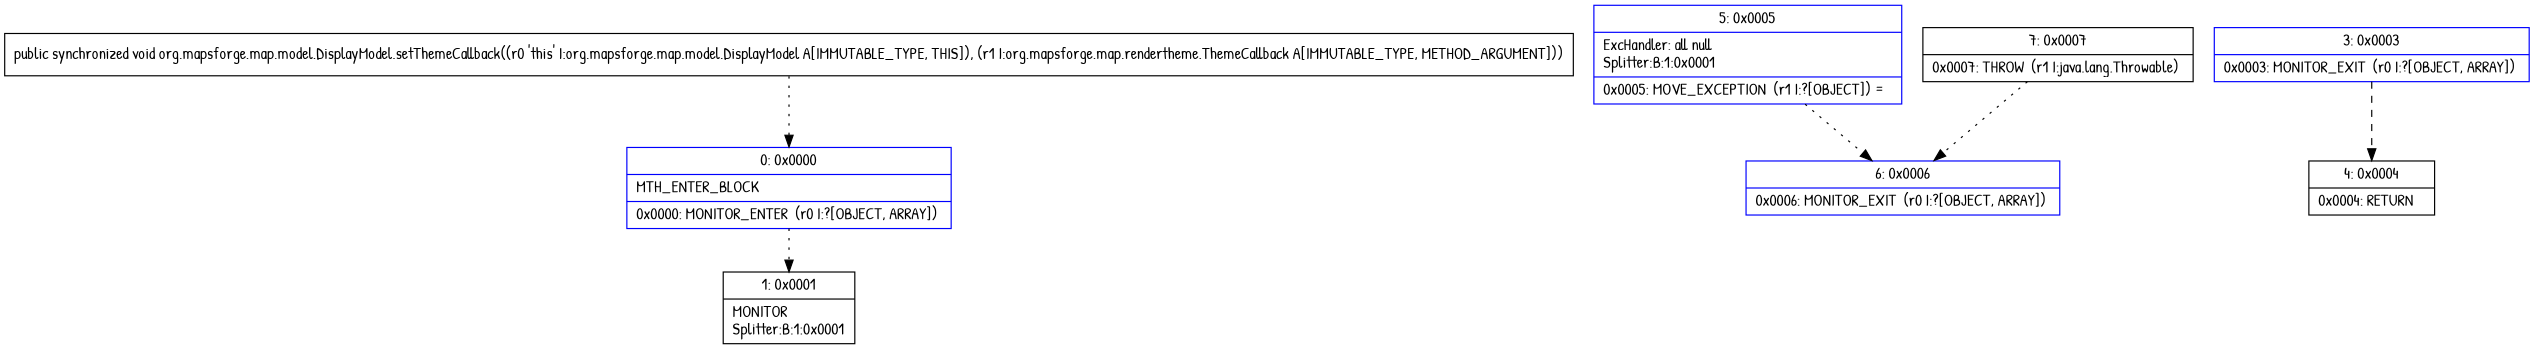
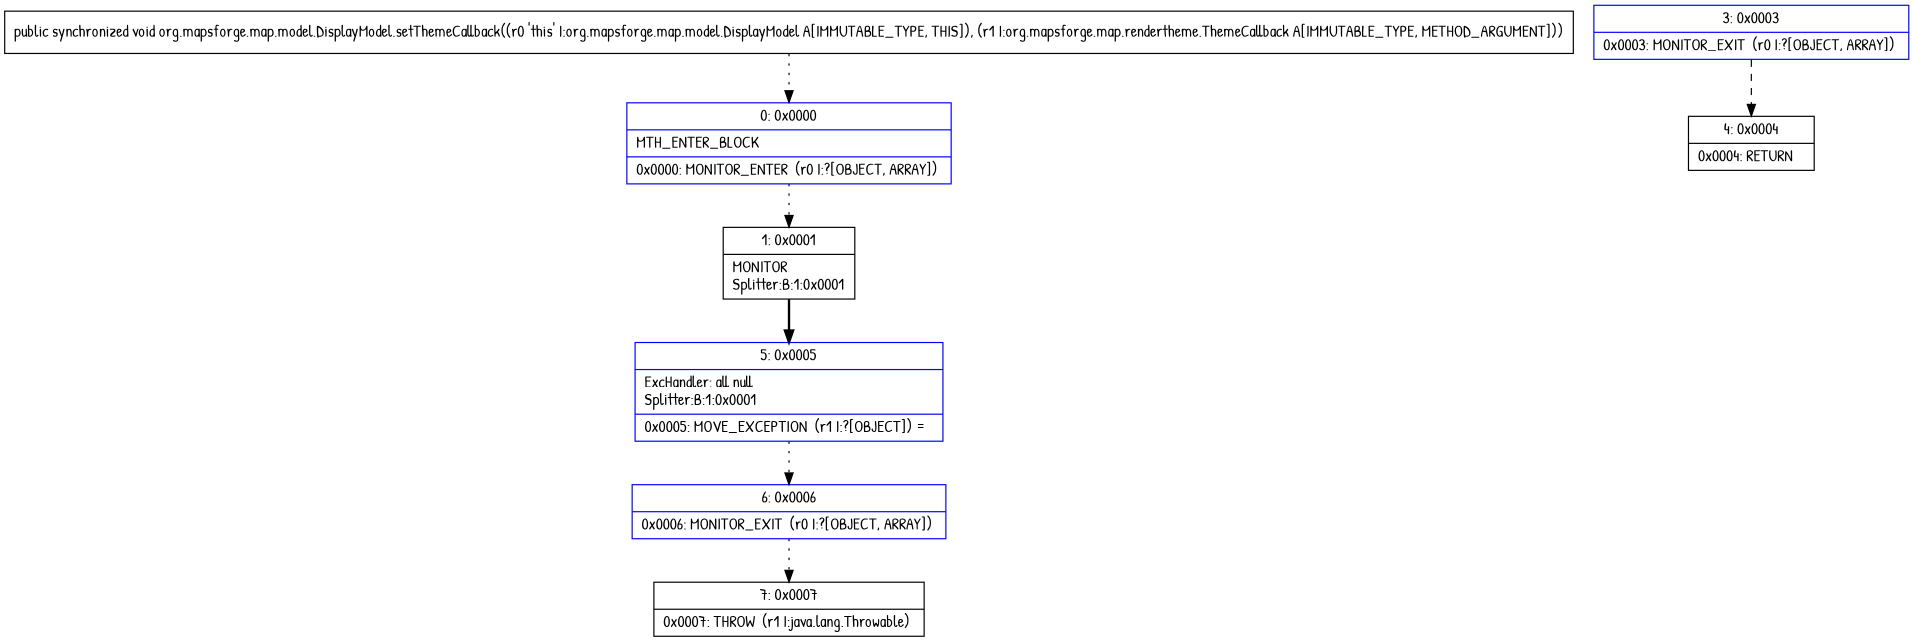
(1985, 117) -> (789, 555)
none -> (789, 315)
